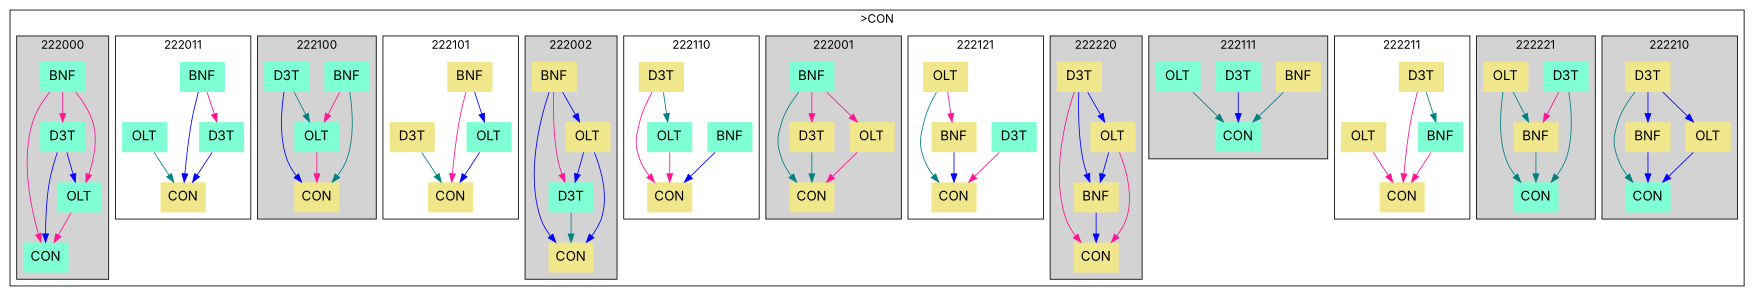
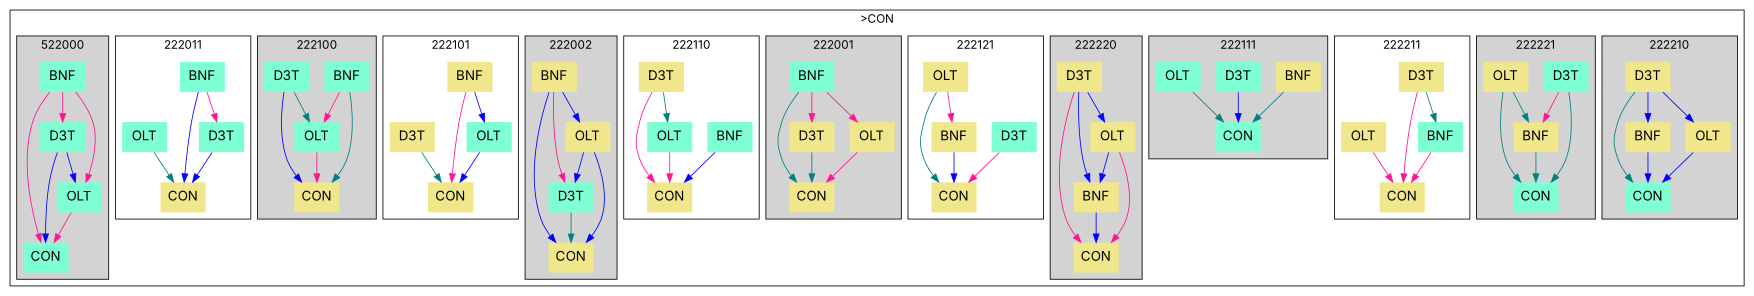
(63, 46) -> (63, 46)
